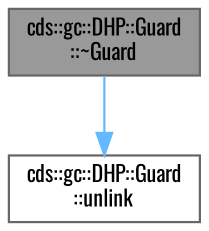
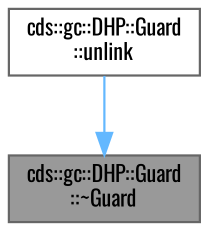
(104, 104) -> (104, 104)
